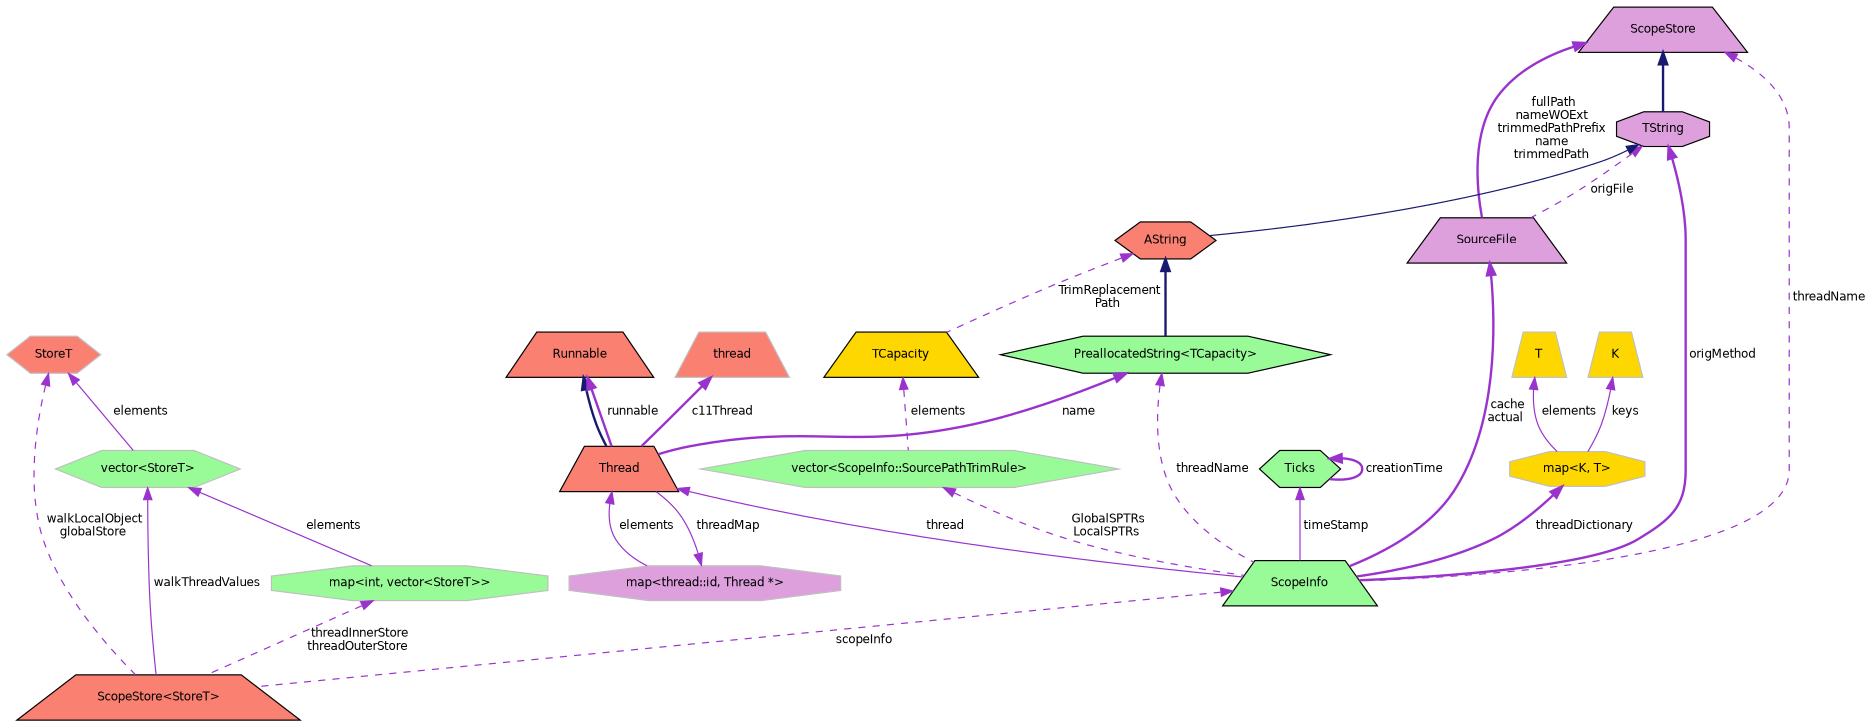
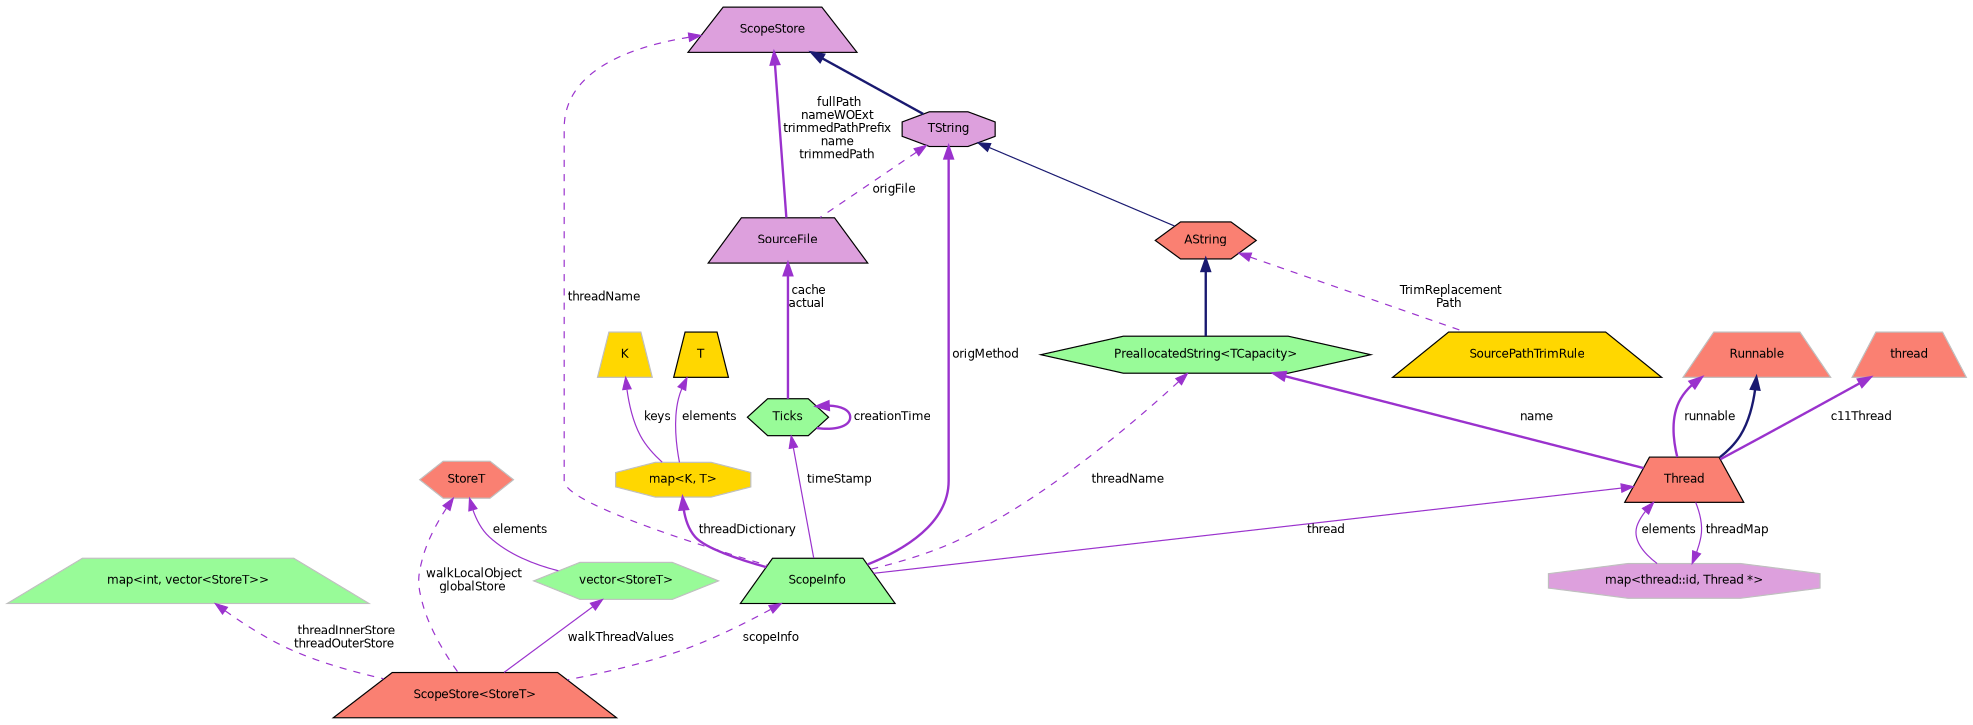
(580, 355) -> (1757, 355)
(901, 355) -> (1527, 355)
(1539, 355) -> (701, 355)
(1474, 450) -> (788, 337)
(910, 469) -> none
(286, 529) -> none
(410, 583) -> (188, 581)
